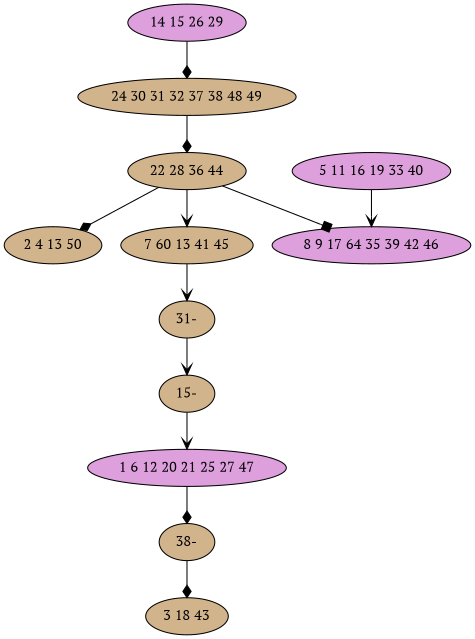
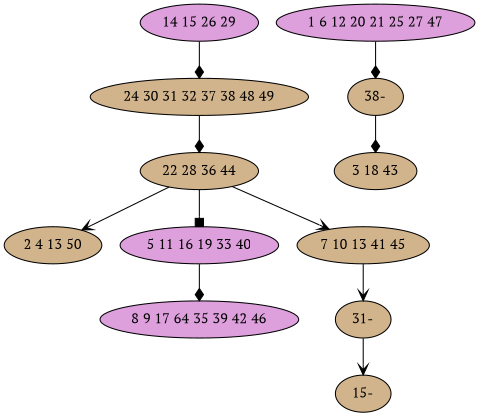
(371, 203) -> (199, 276)
(272, 205) -> (199, 203)
(125, 206) -> (130, 206)
(187, 245) -> (363, 245)
(187, 426) -> none
